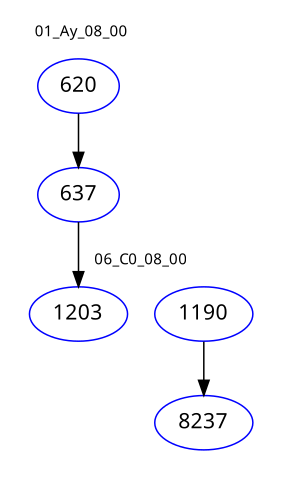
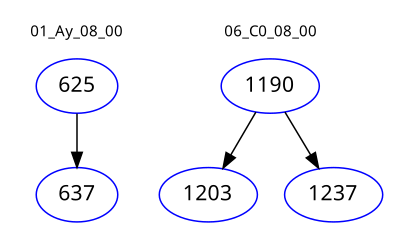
(79, 86) -> (77, 86)
(79, 255) -> (243, 134)
(204, 423) -> (334, 195)
